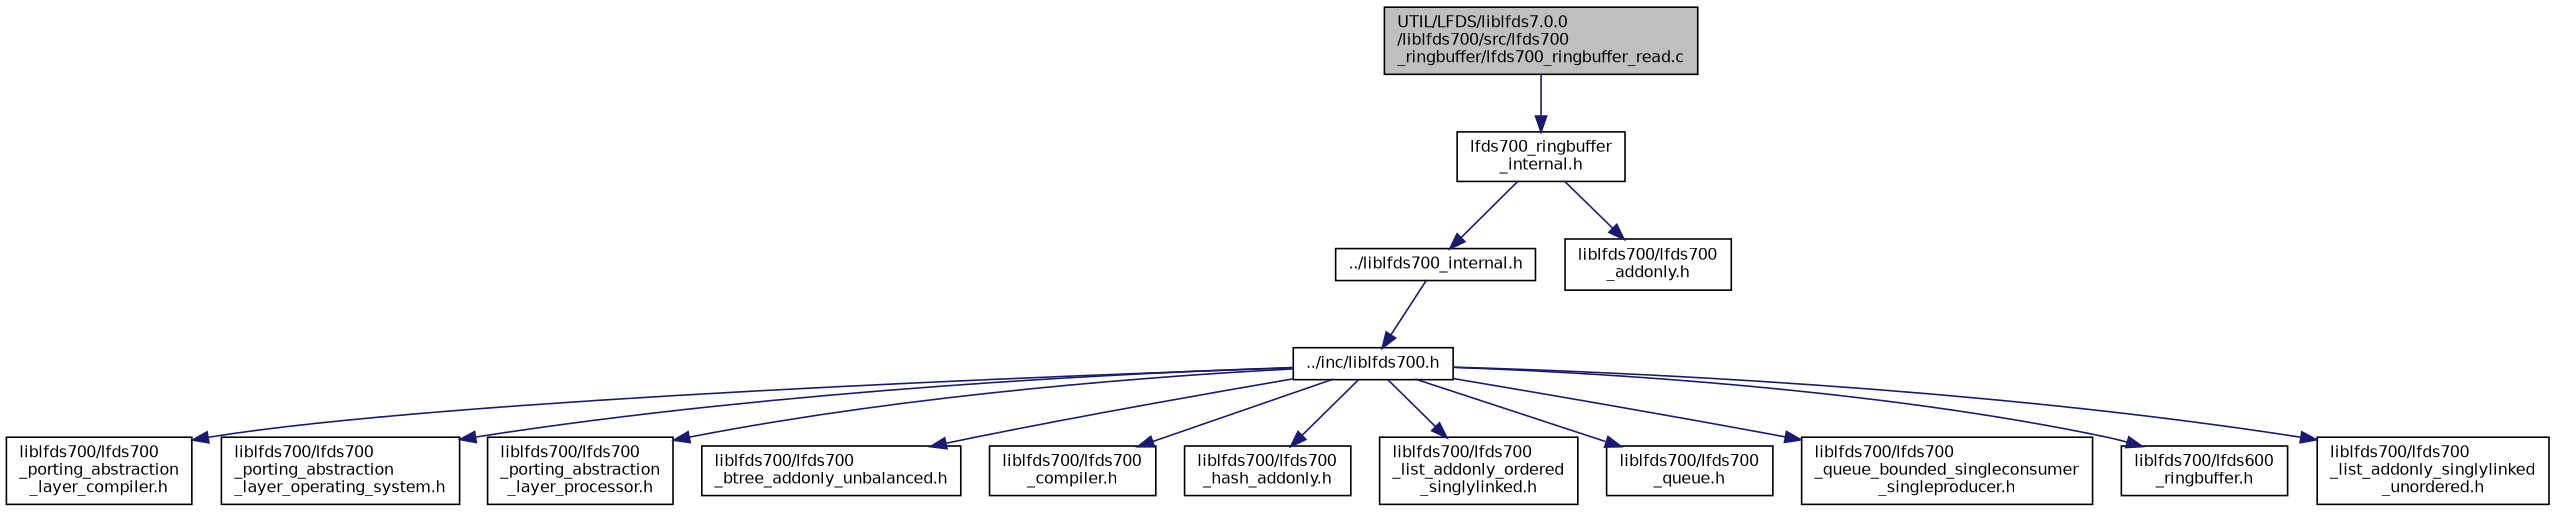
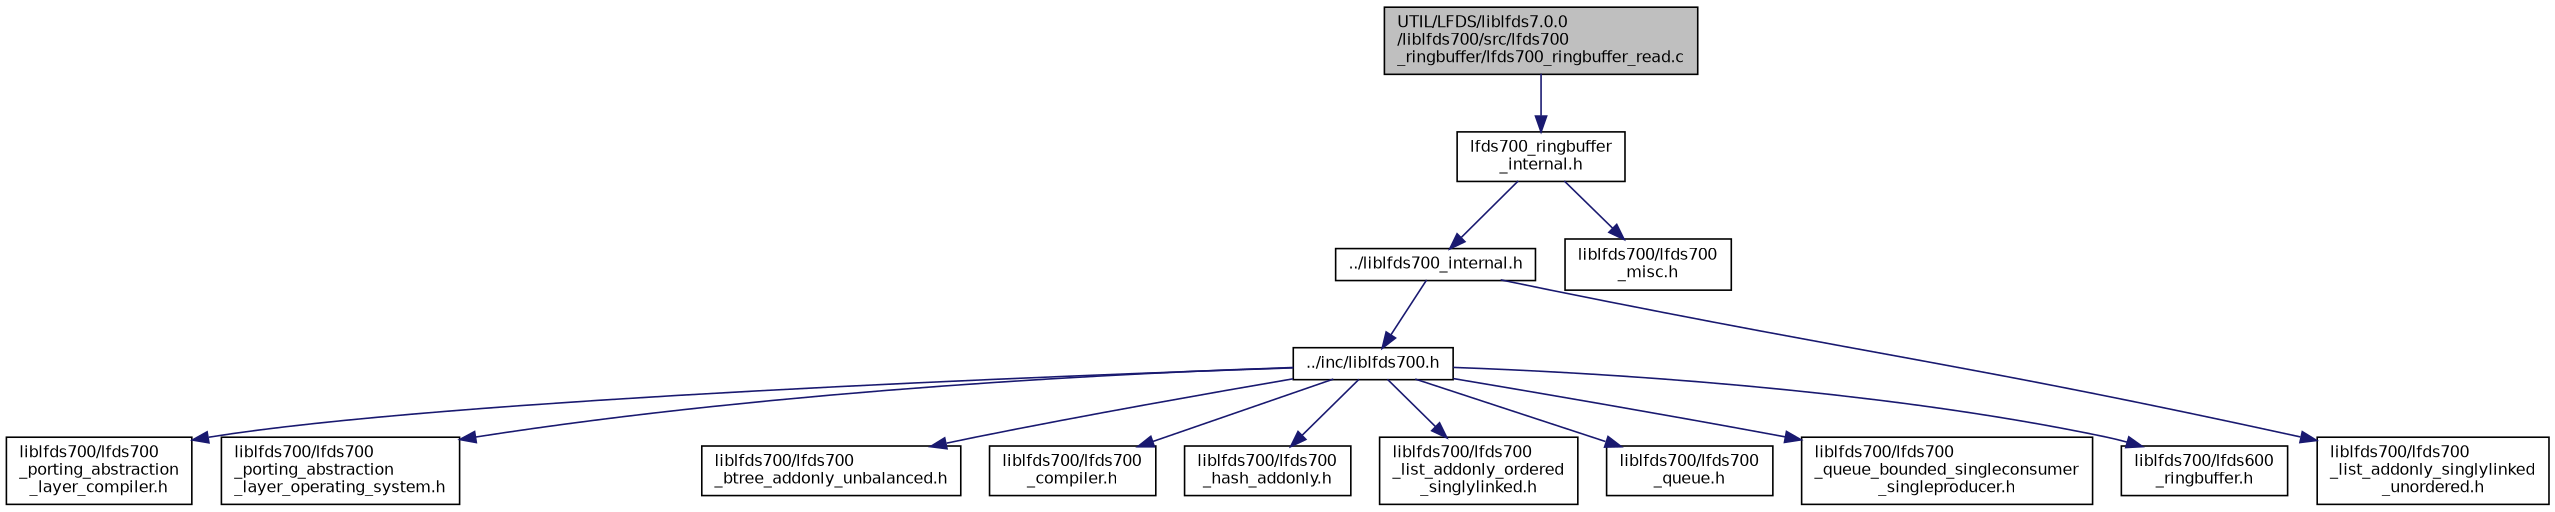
(1648, 265) -> (1648, 265)
(1878, 390) -> (1901, 357)
(580, 471) -> none
